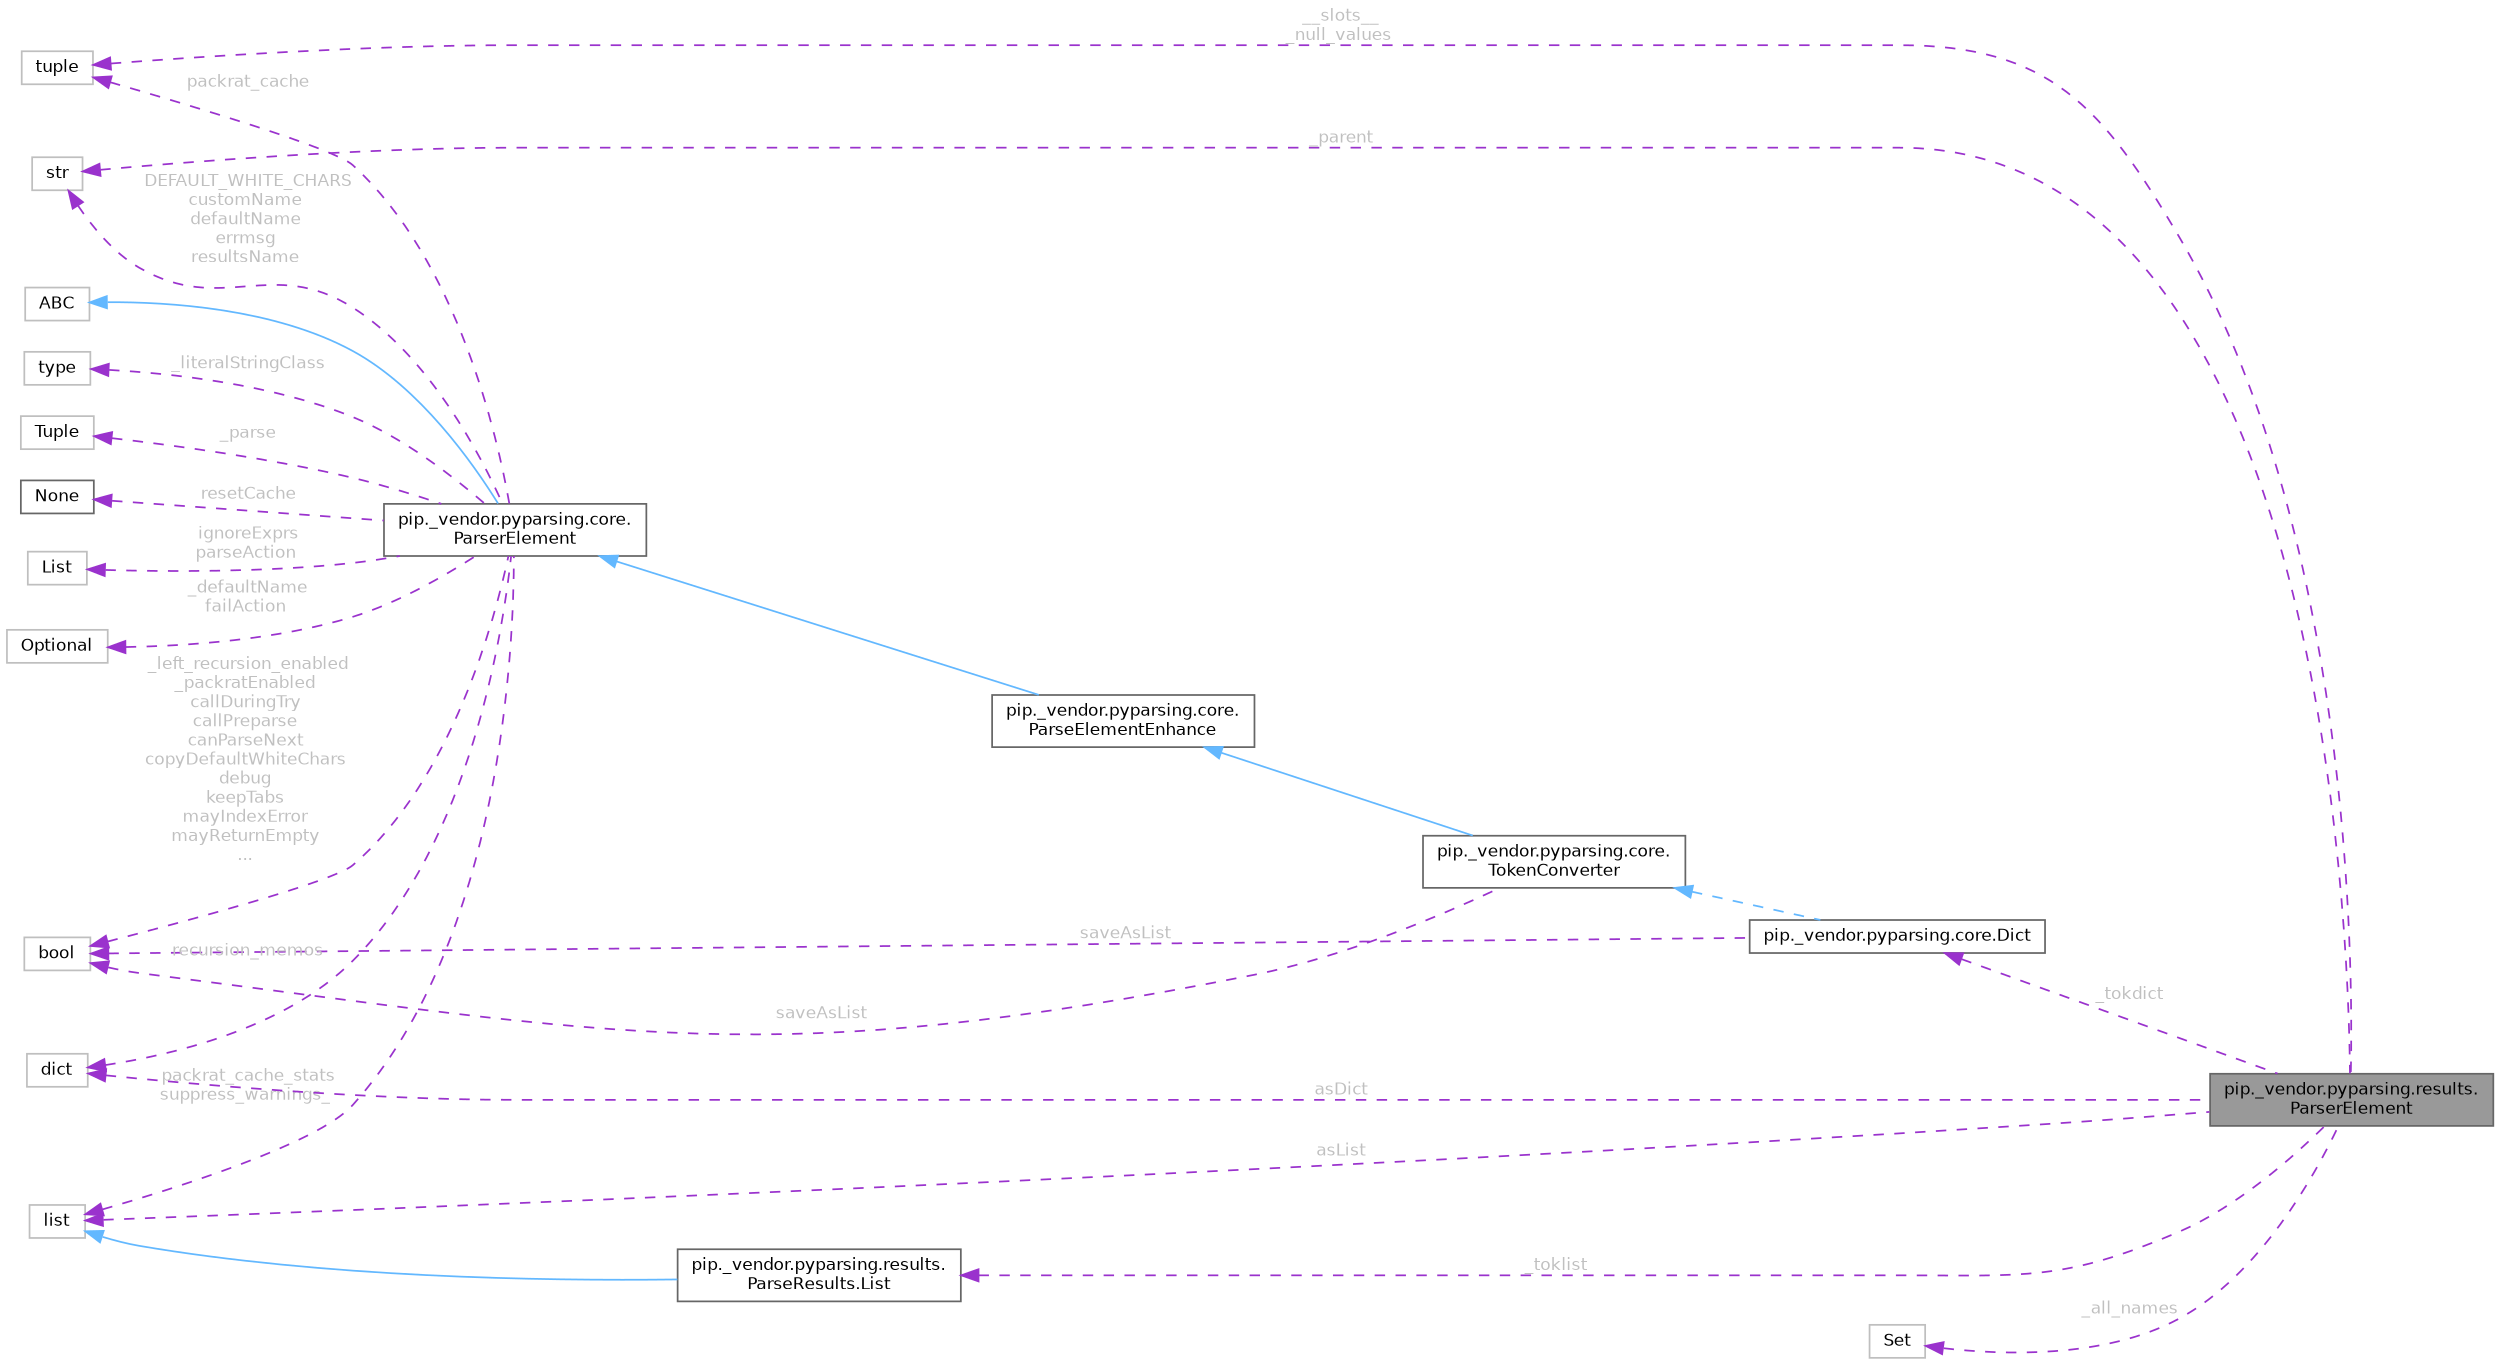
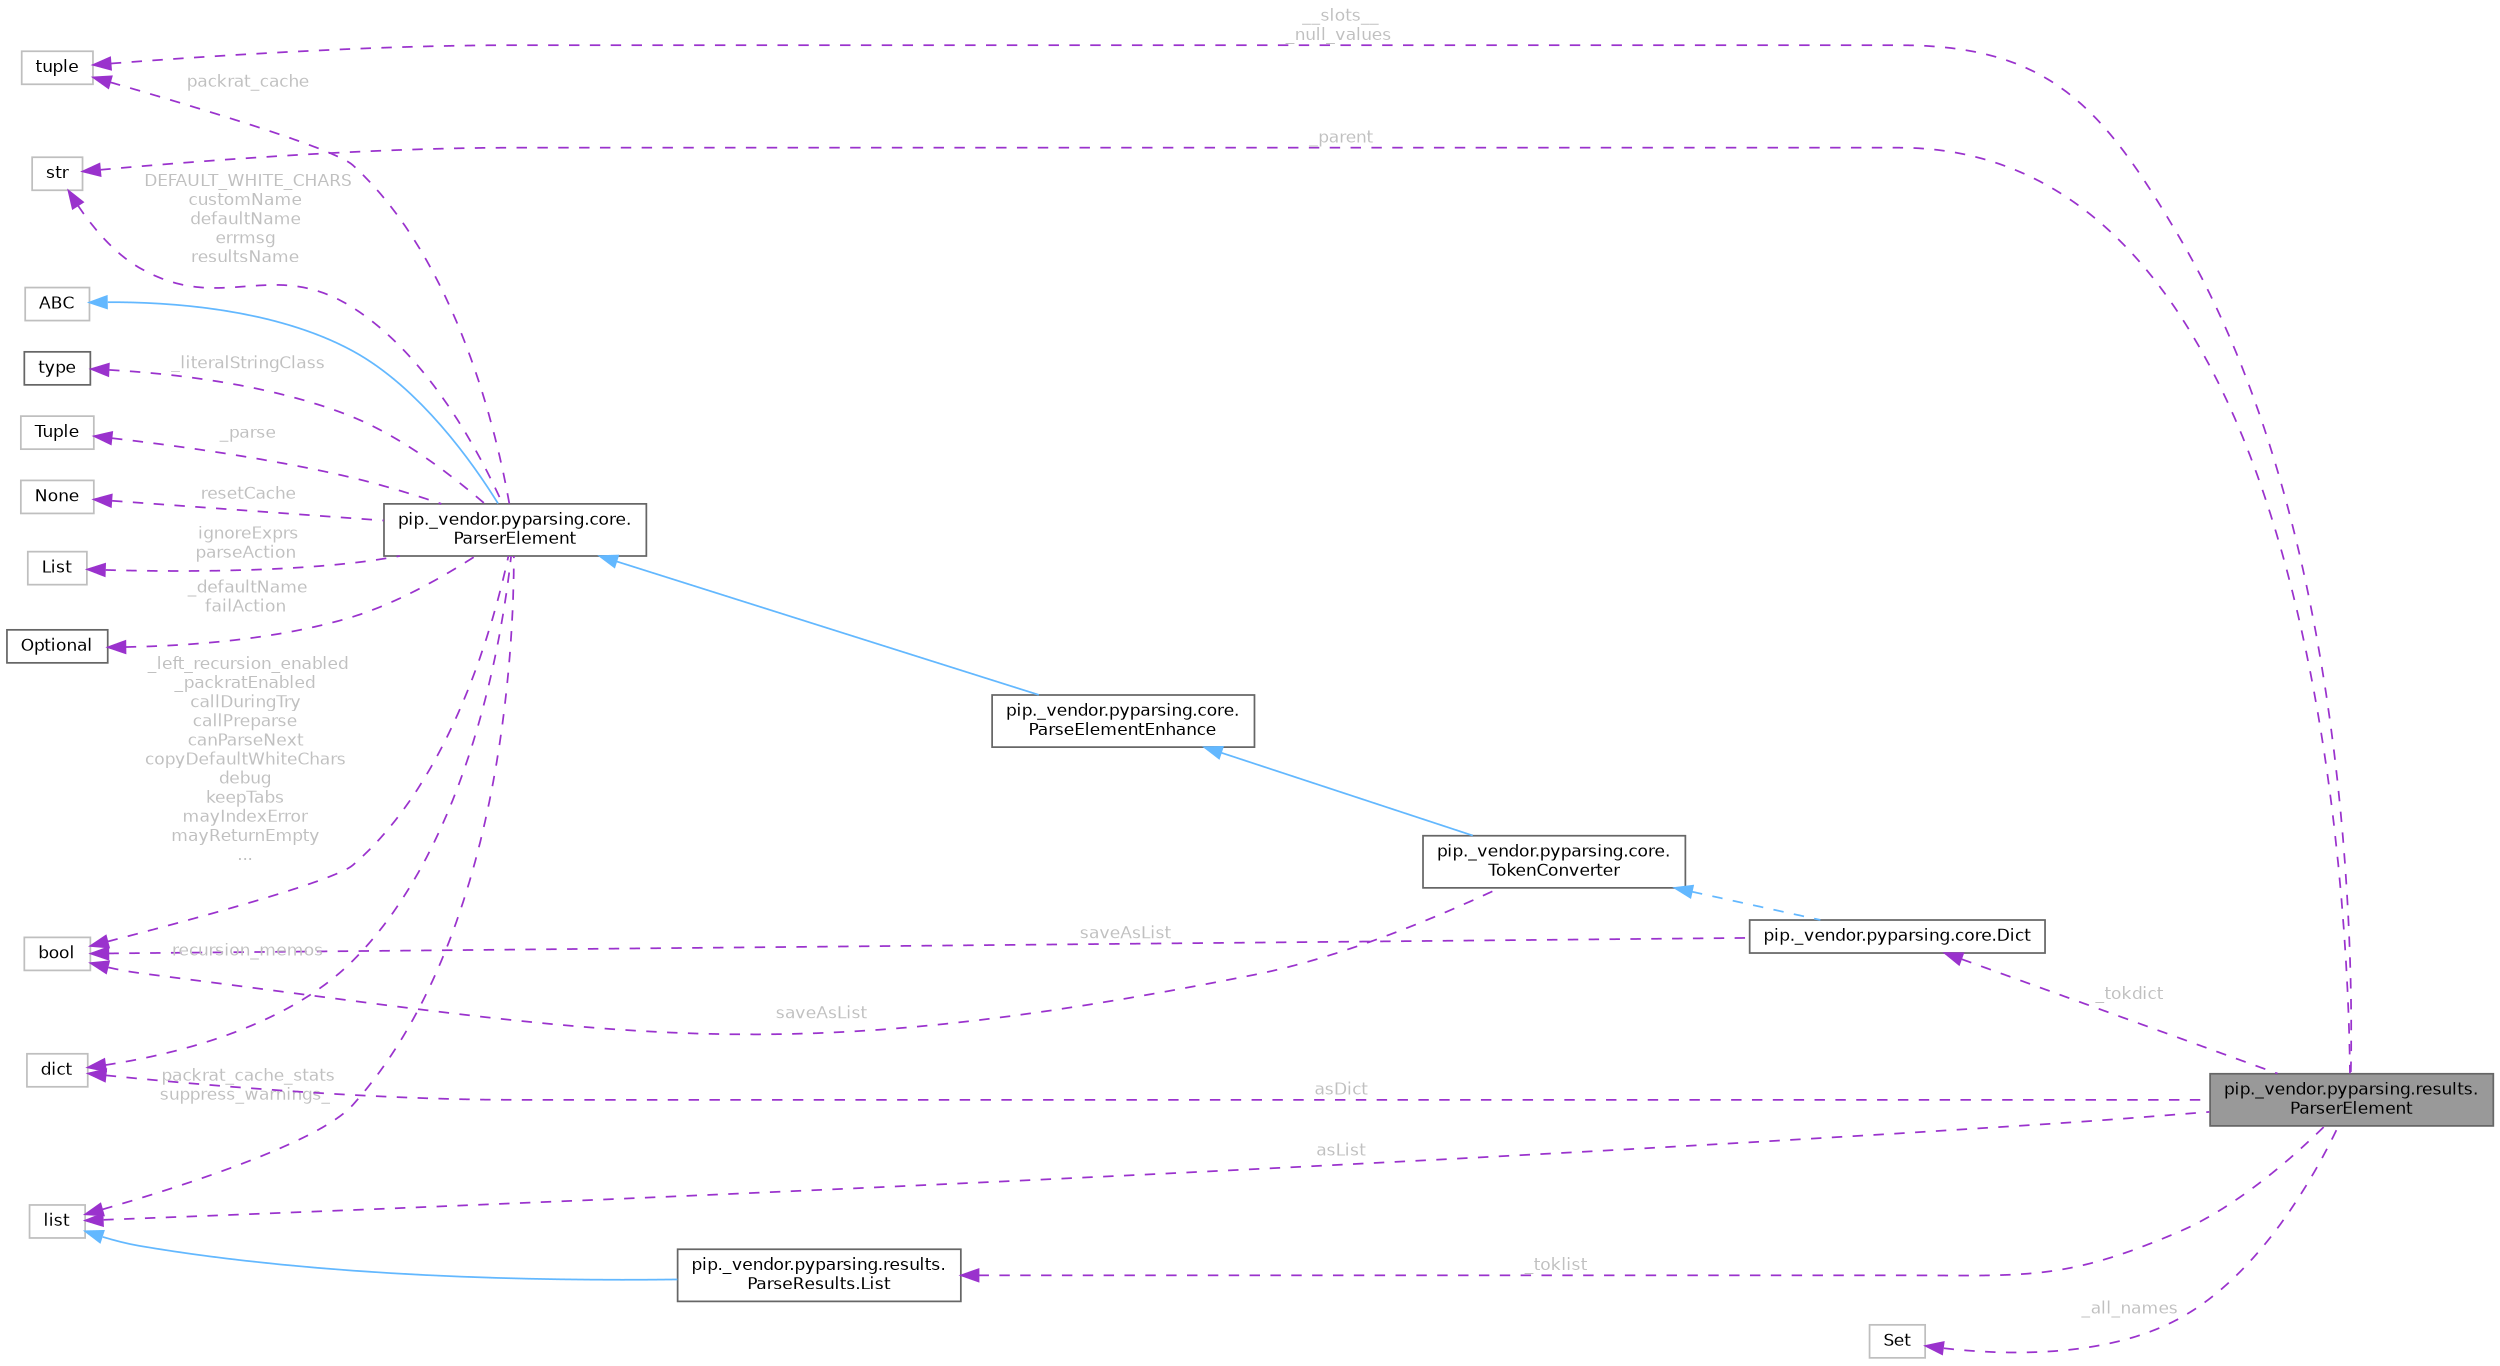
(57, 368) -> (57, 368)
(57, 497) -> (57, 497)
(57, 646) -> (57, 646)
